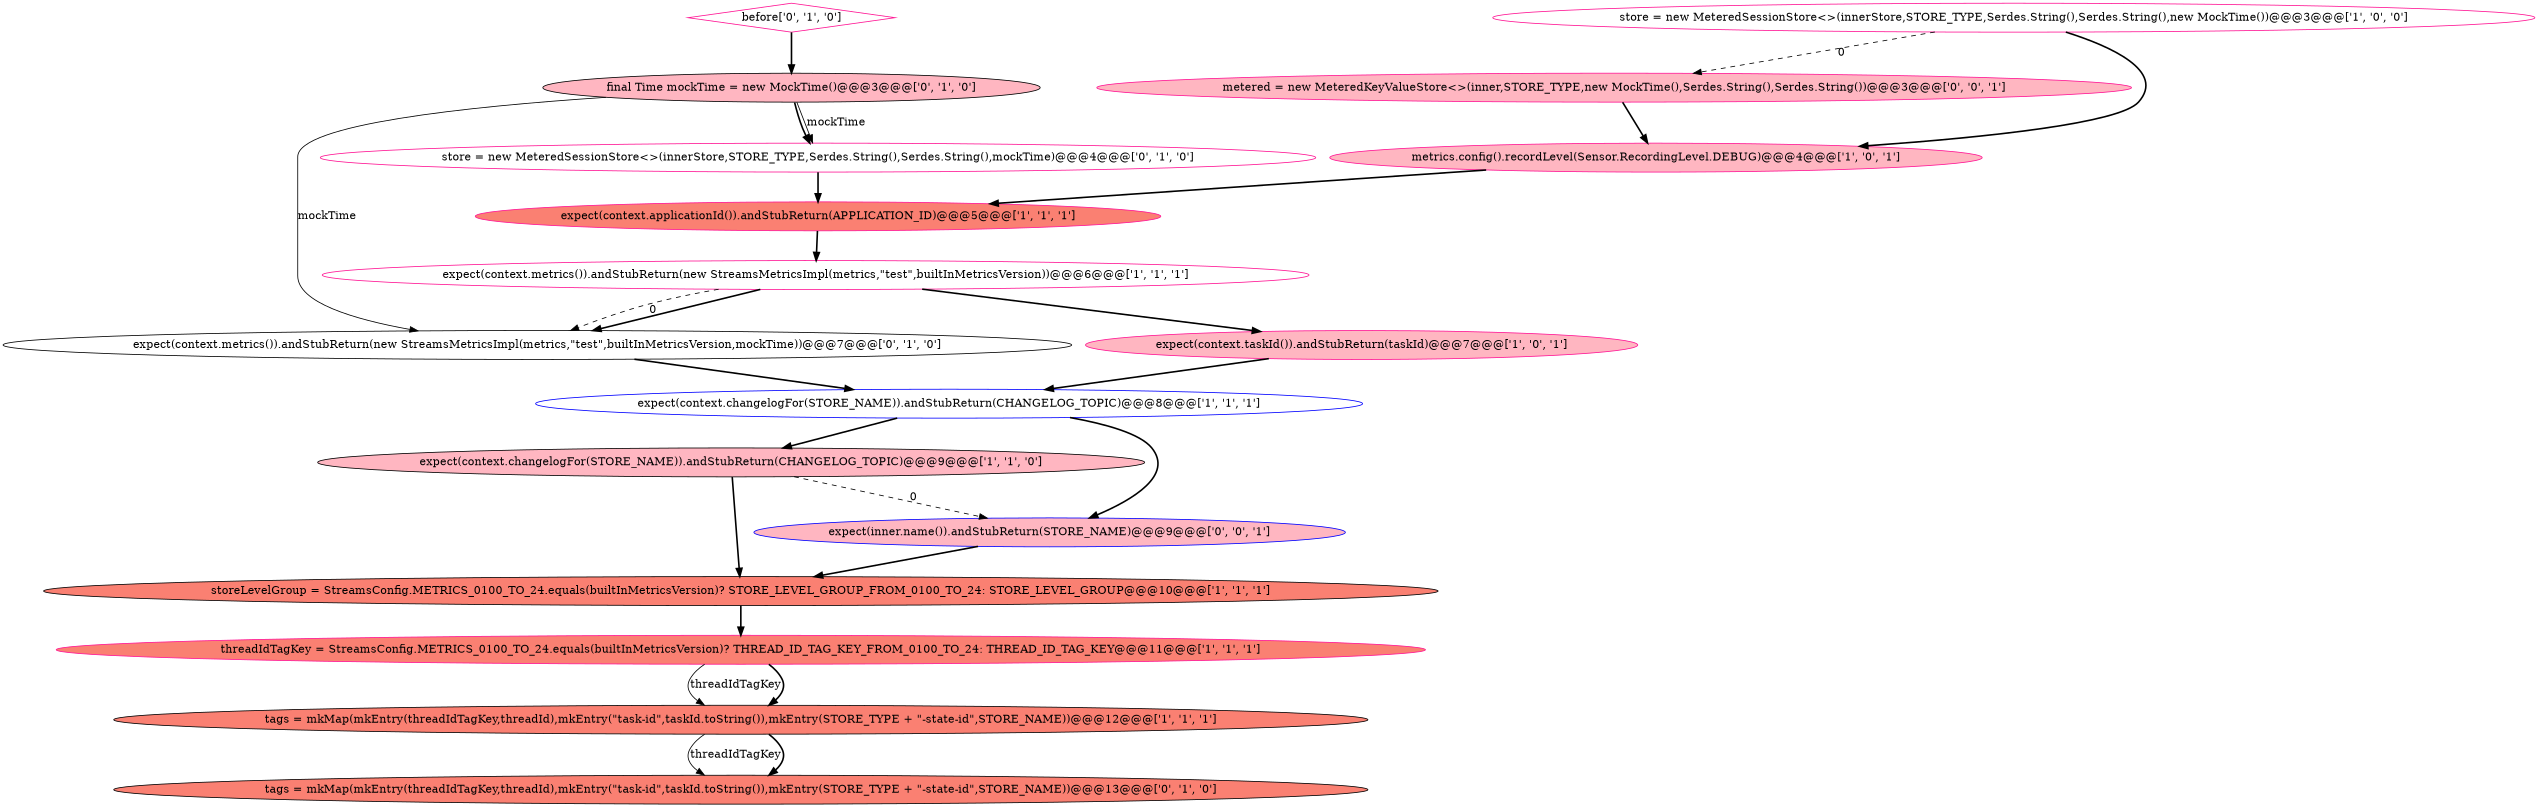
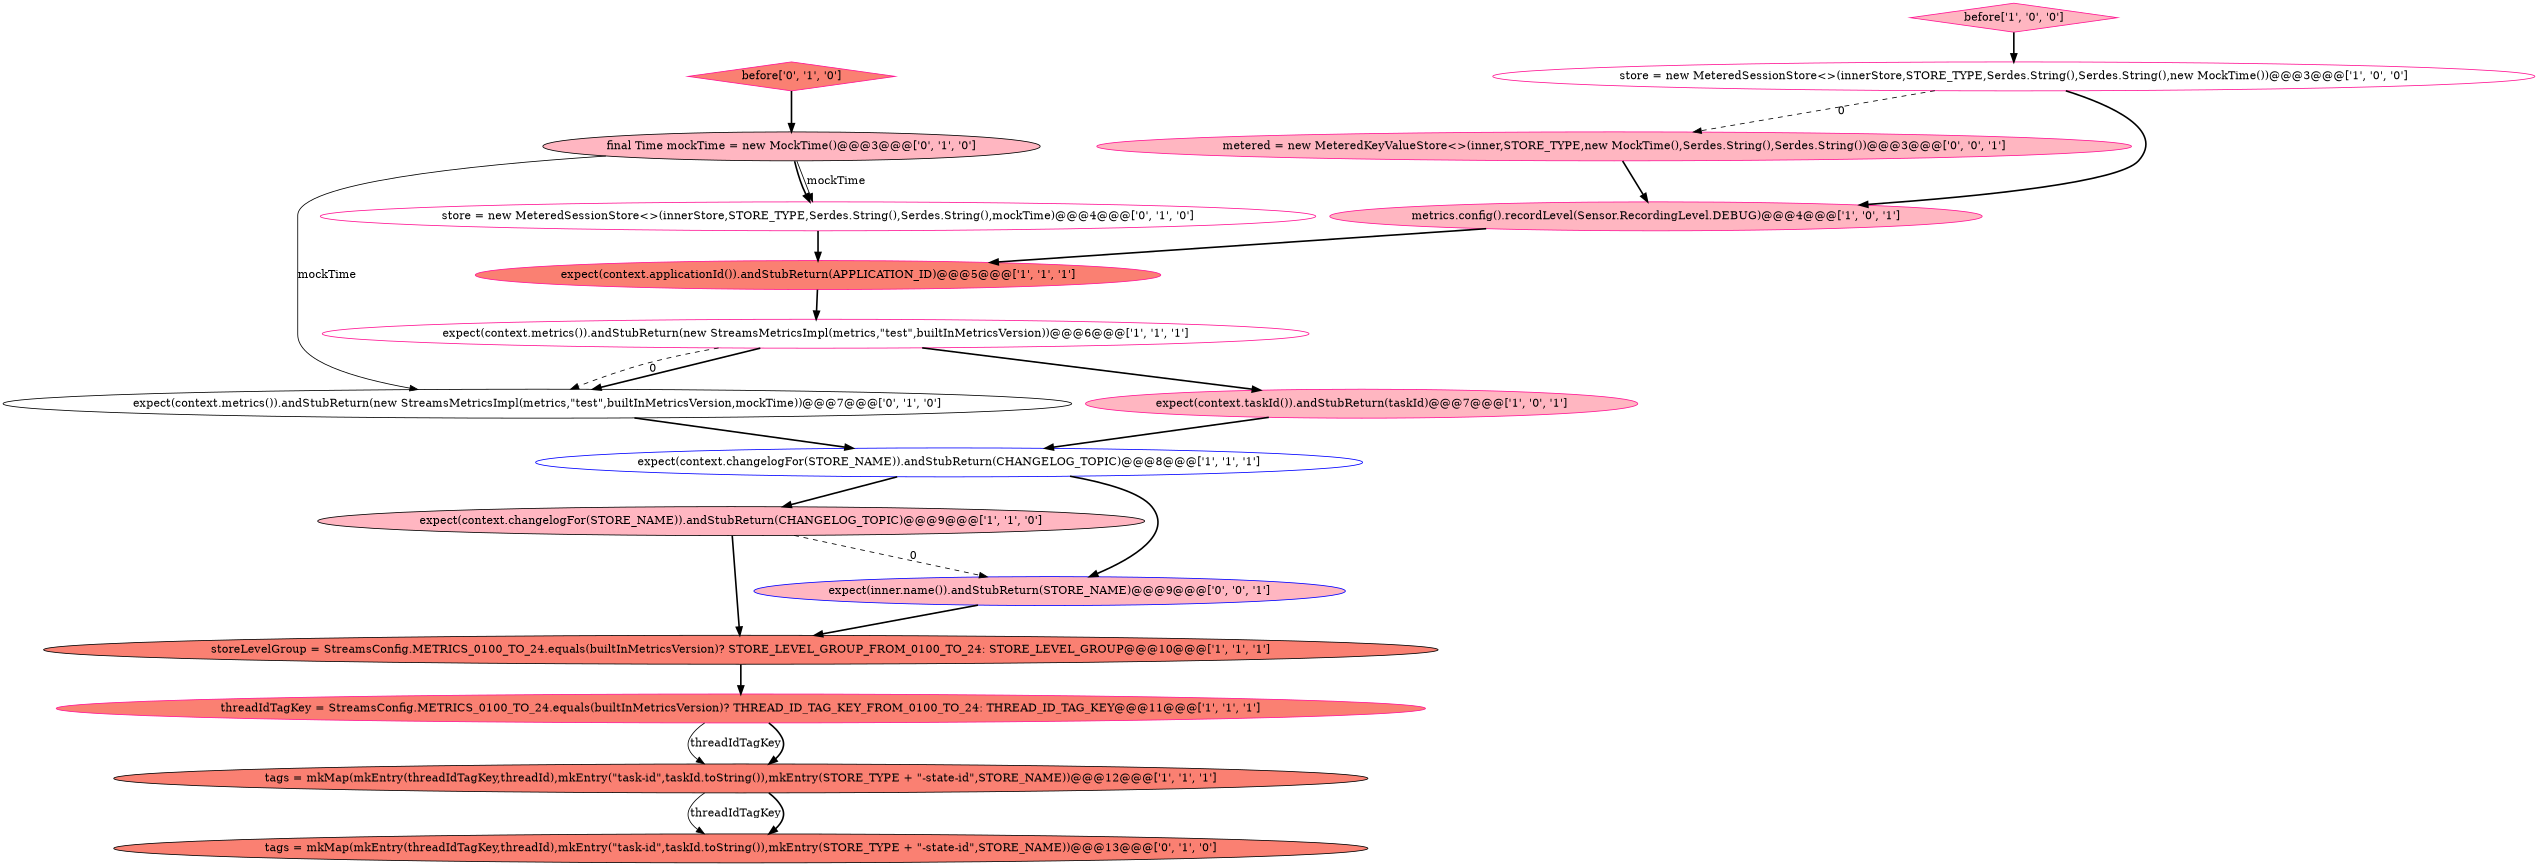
(791, 18) -> (791, 76)
none -> (2014, 18)
